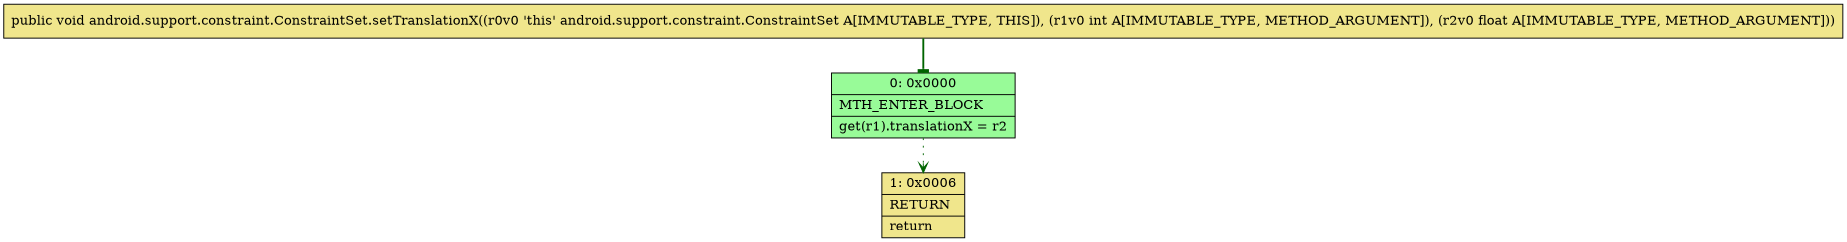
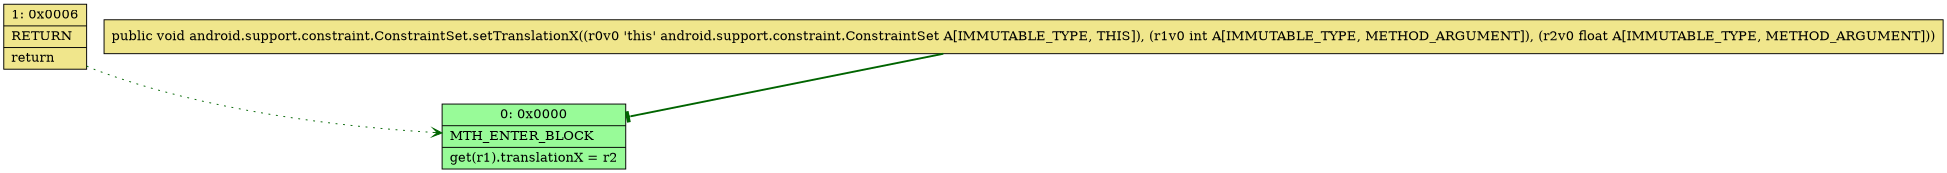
(923, 151) -> (257, 112)
